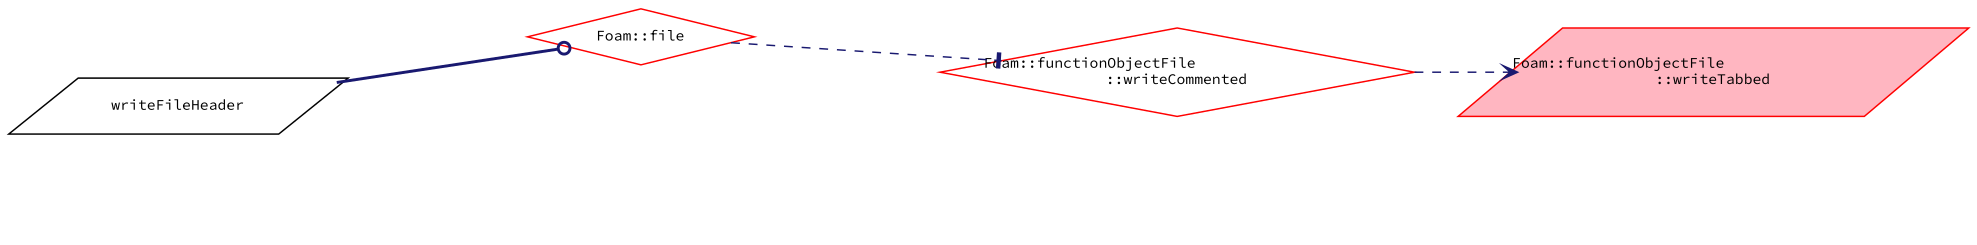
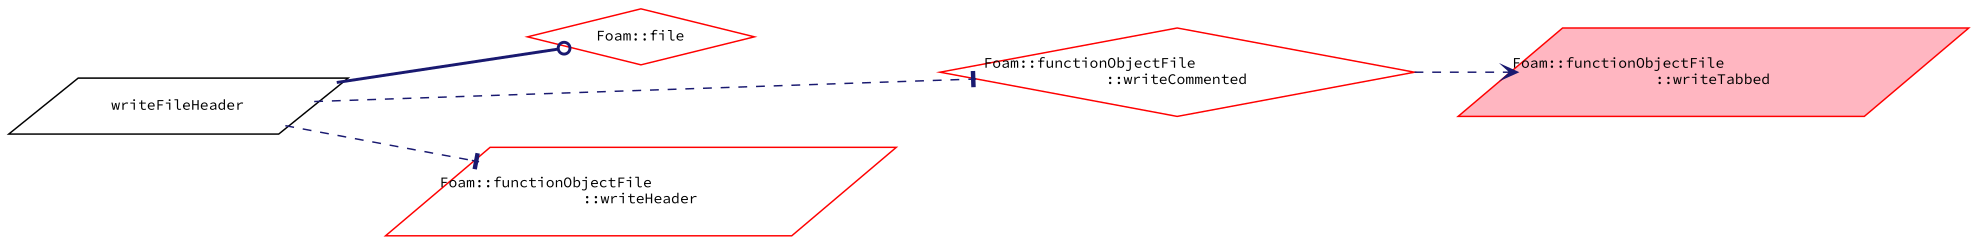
(863, 51) -> (641, 90)
none -> (641, 192)
